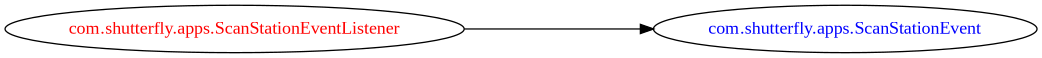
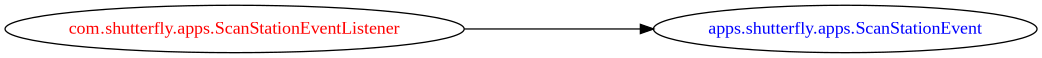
(845, 29) -> (845, 29)
